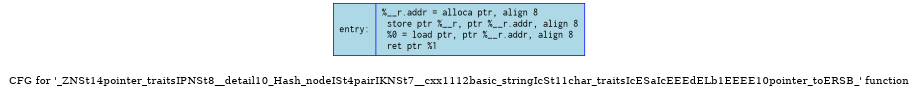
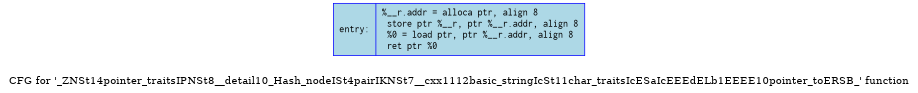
(410, 46) -> (410, 46)
